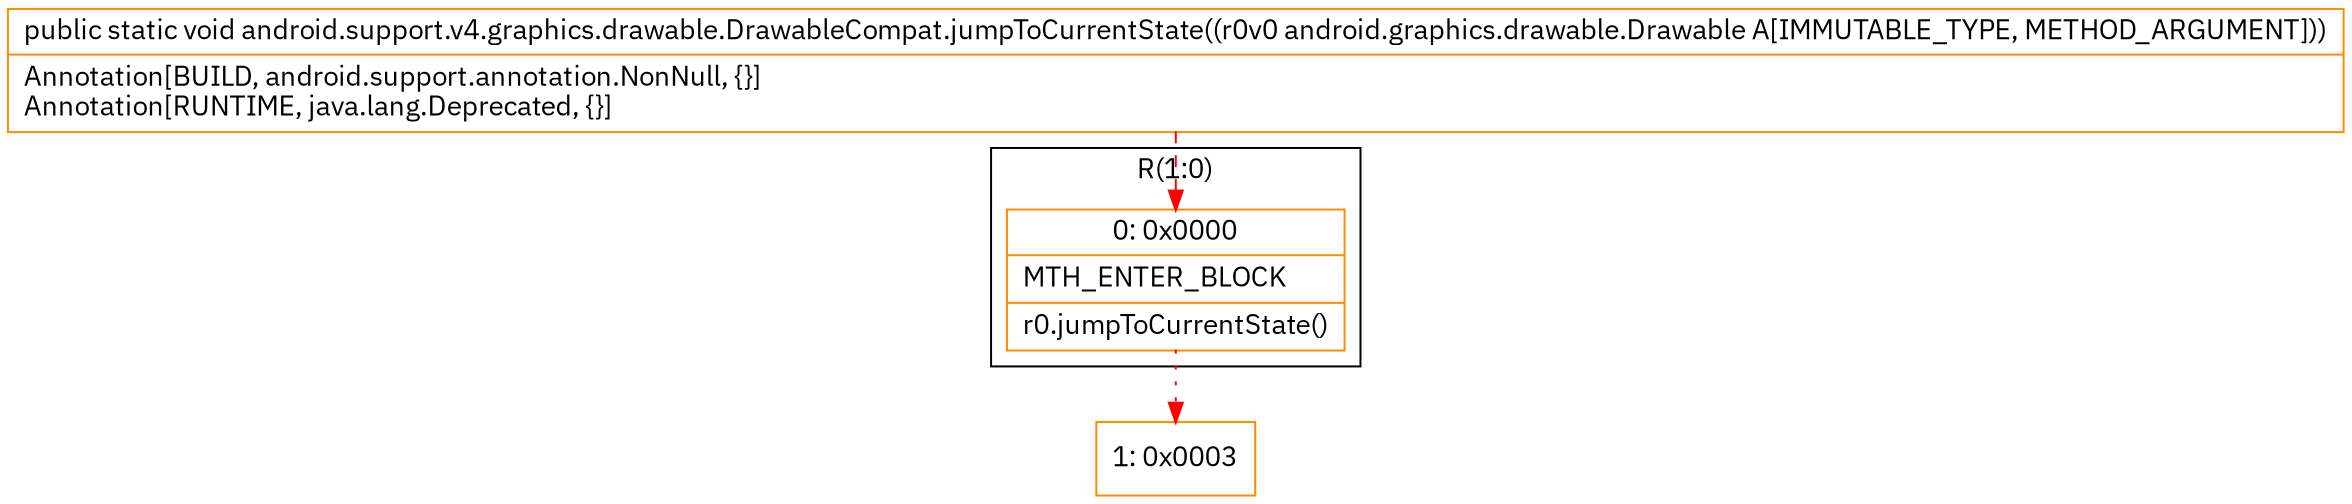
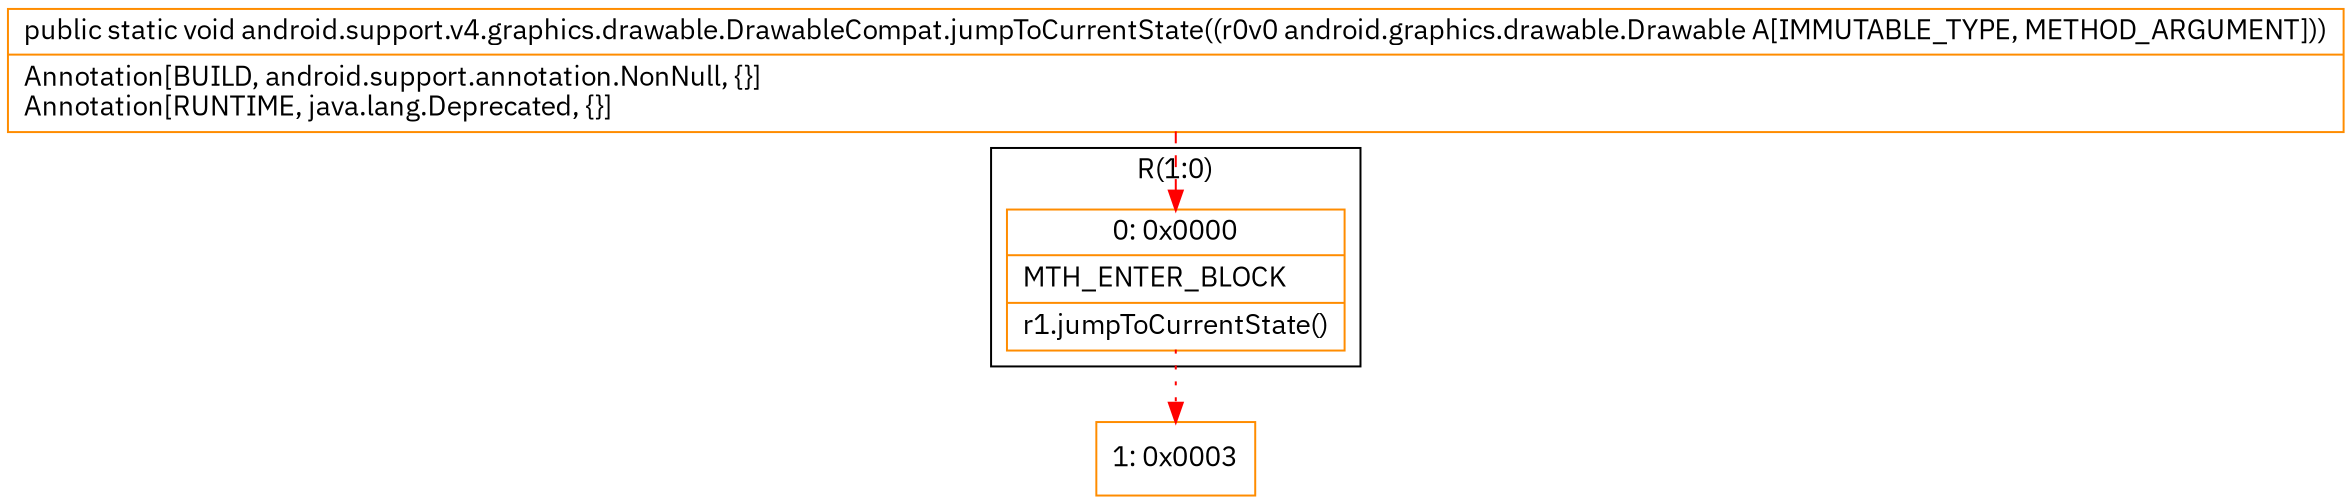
(1176, 326) -> (1176, 326)
